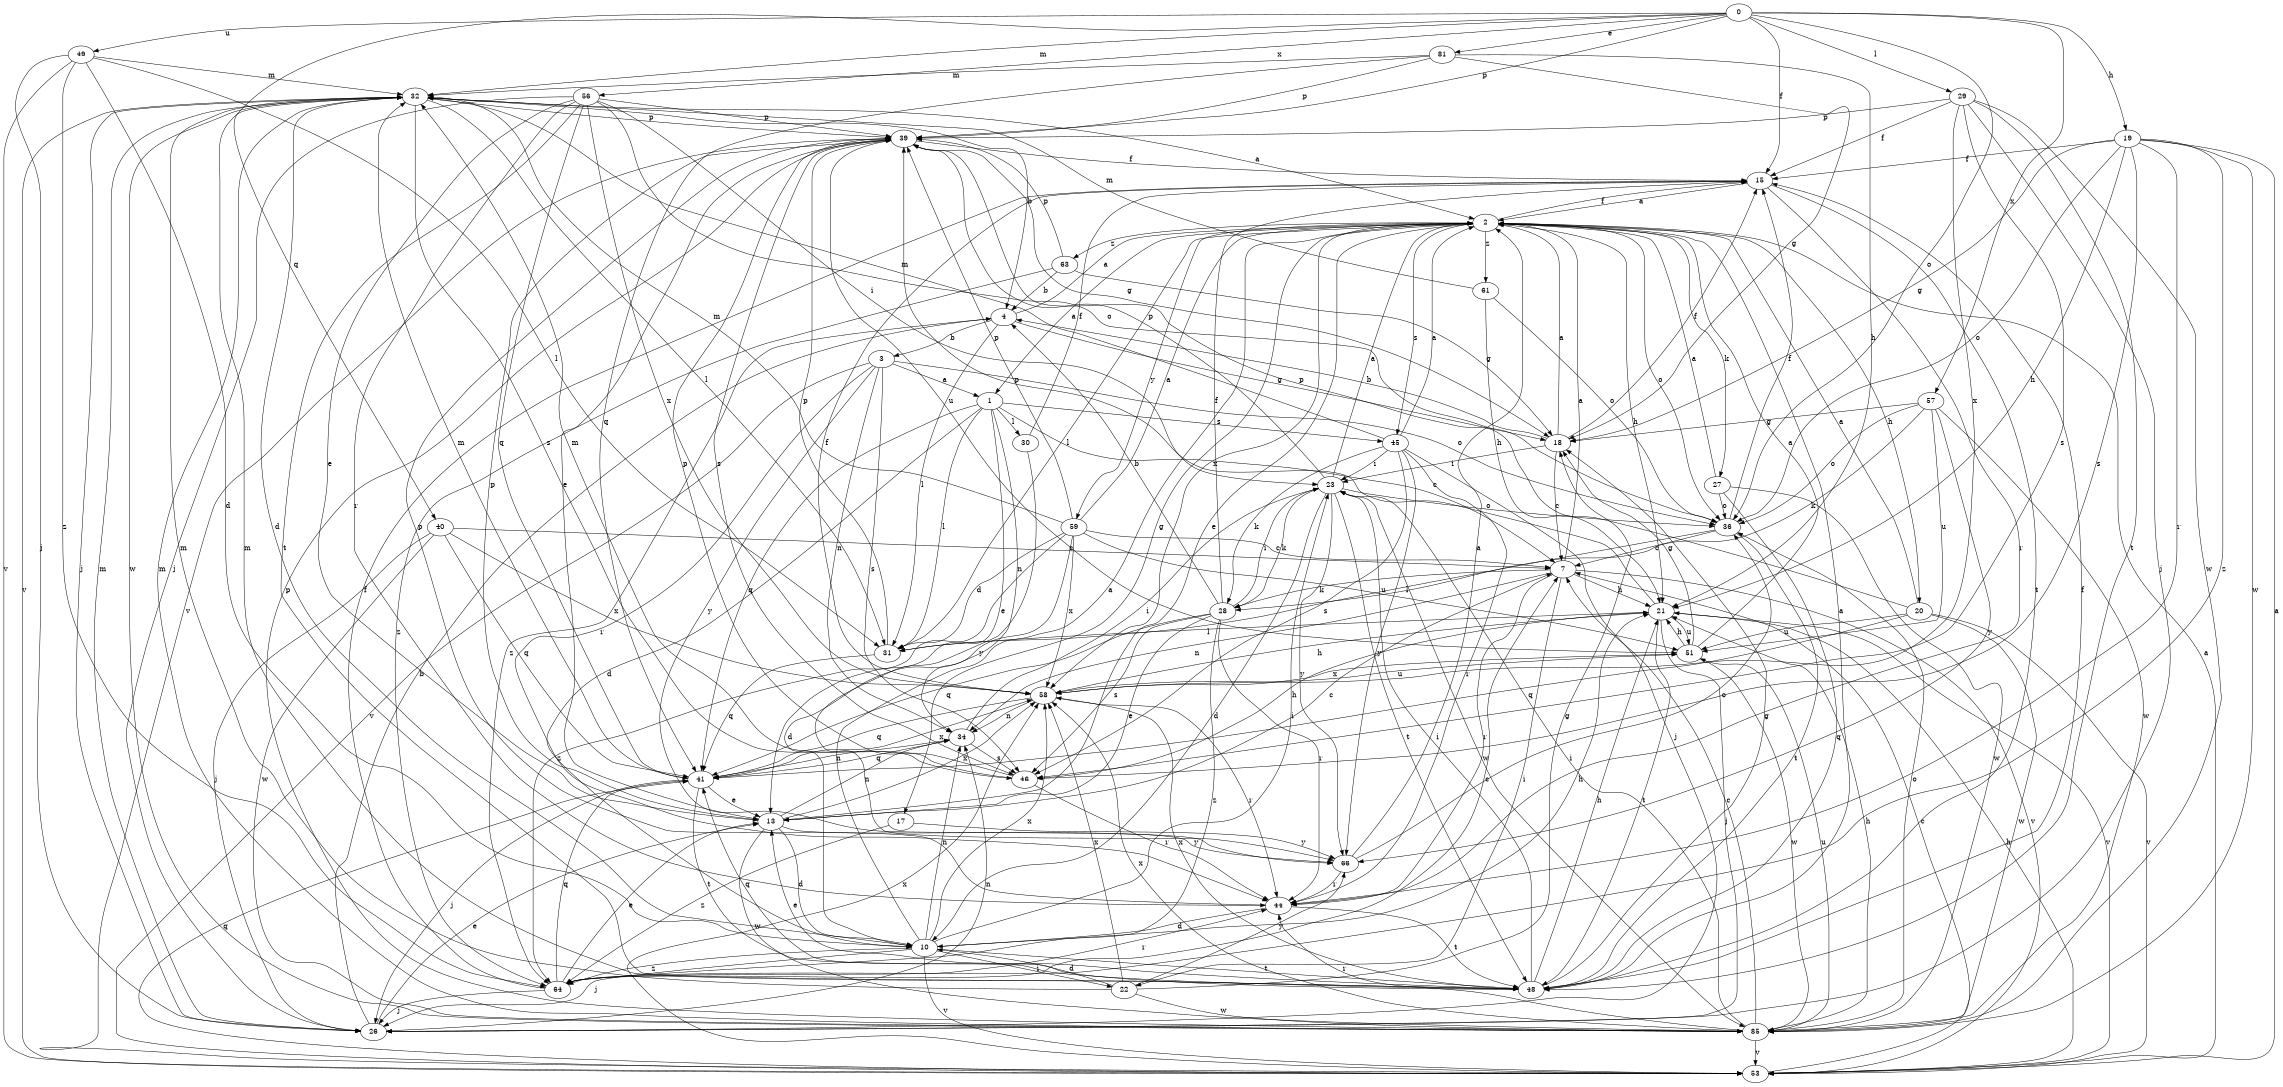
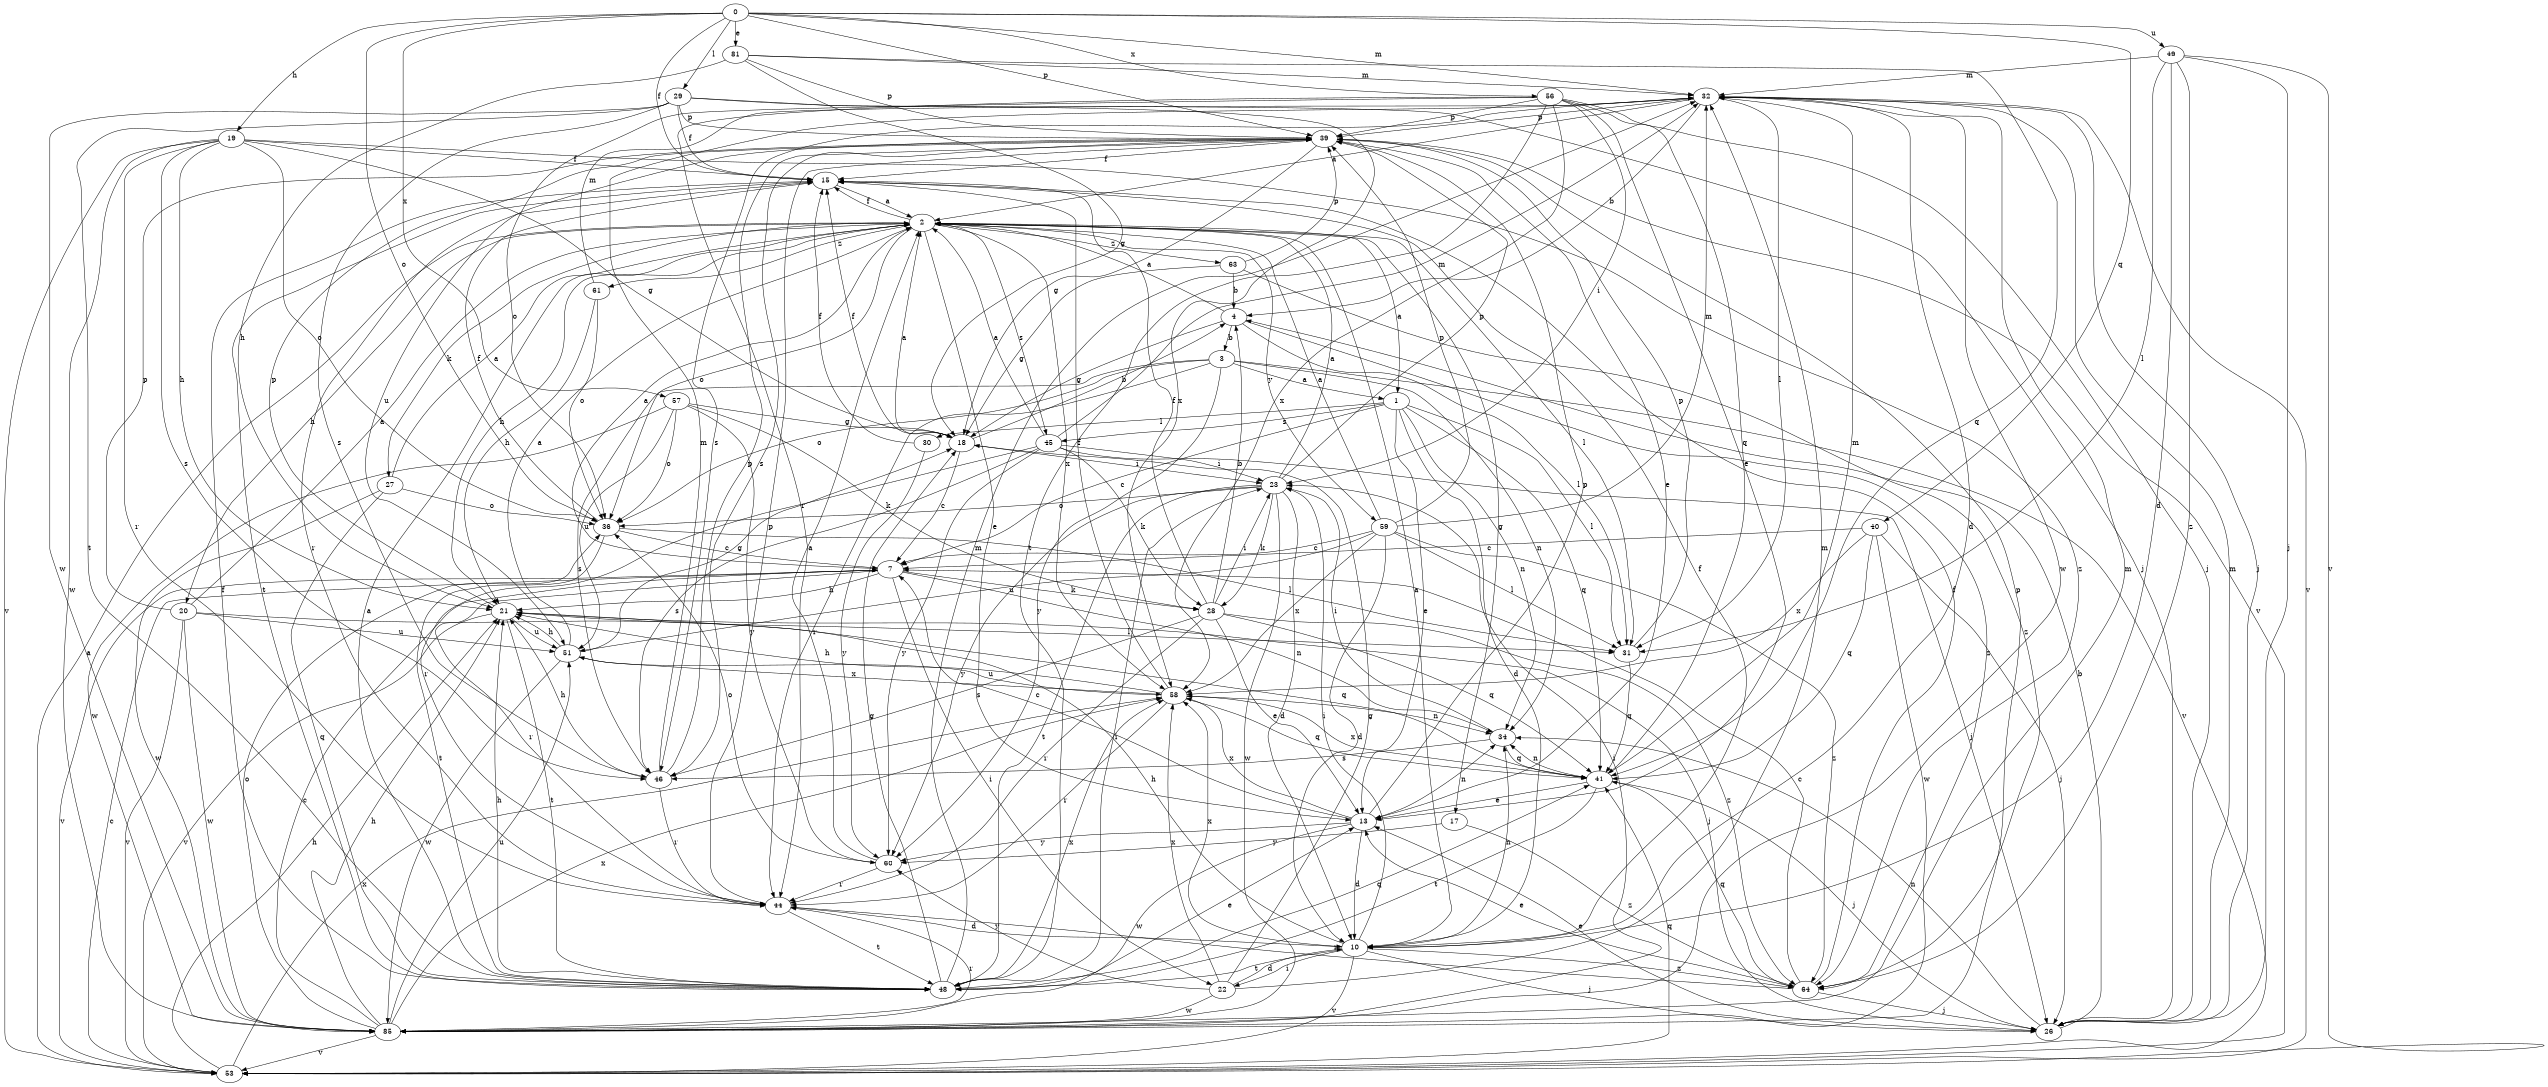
none -> (1599, 413)
(979, 590) -> (1512, 590)
(2277, 611) -> (7, 611)
(1346, 864) -> (888, 864)
